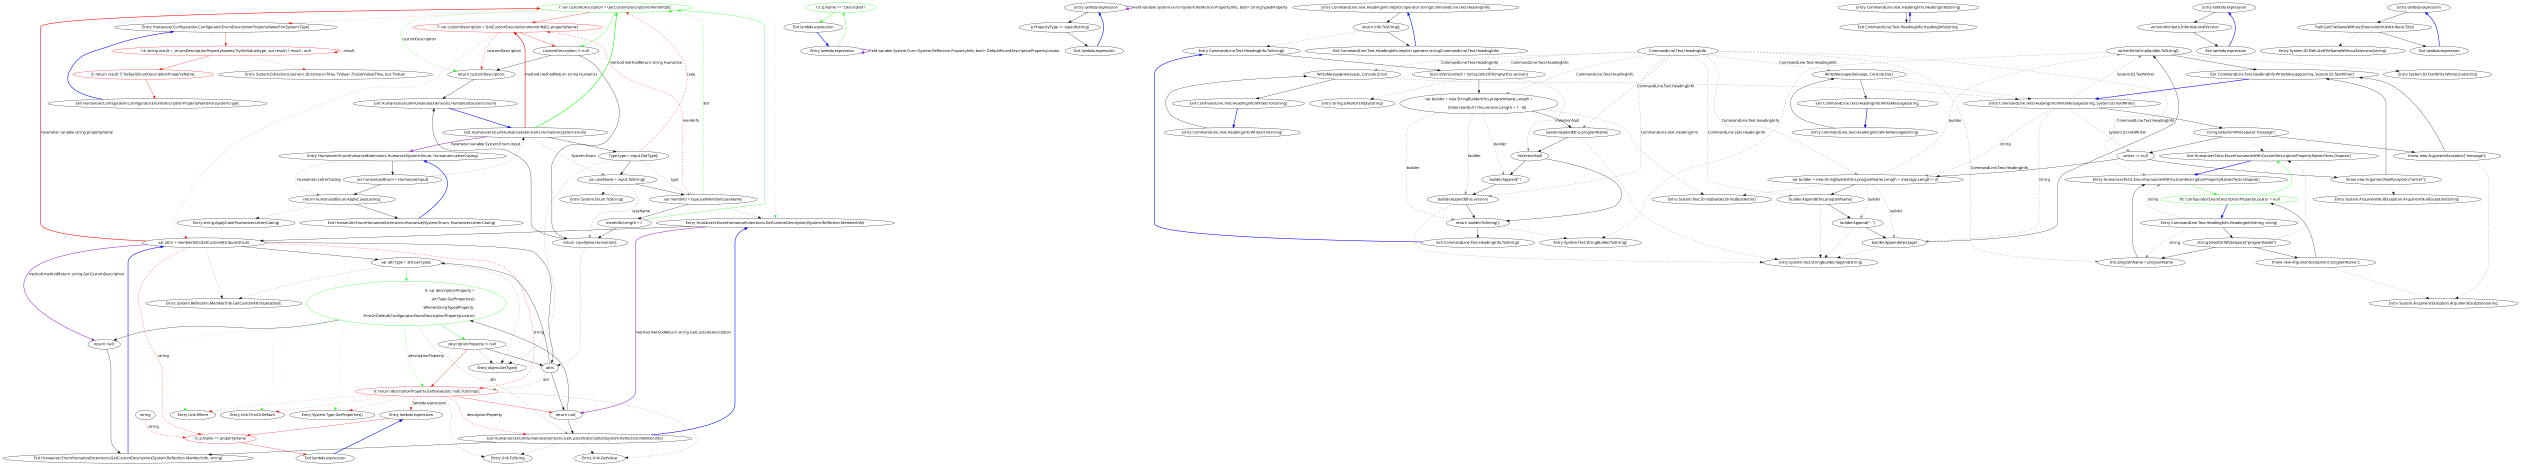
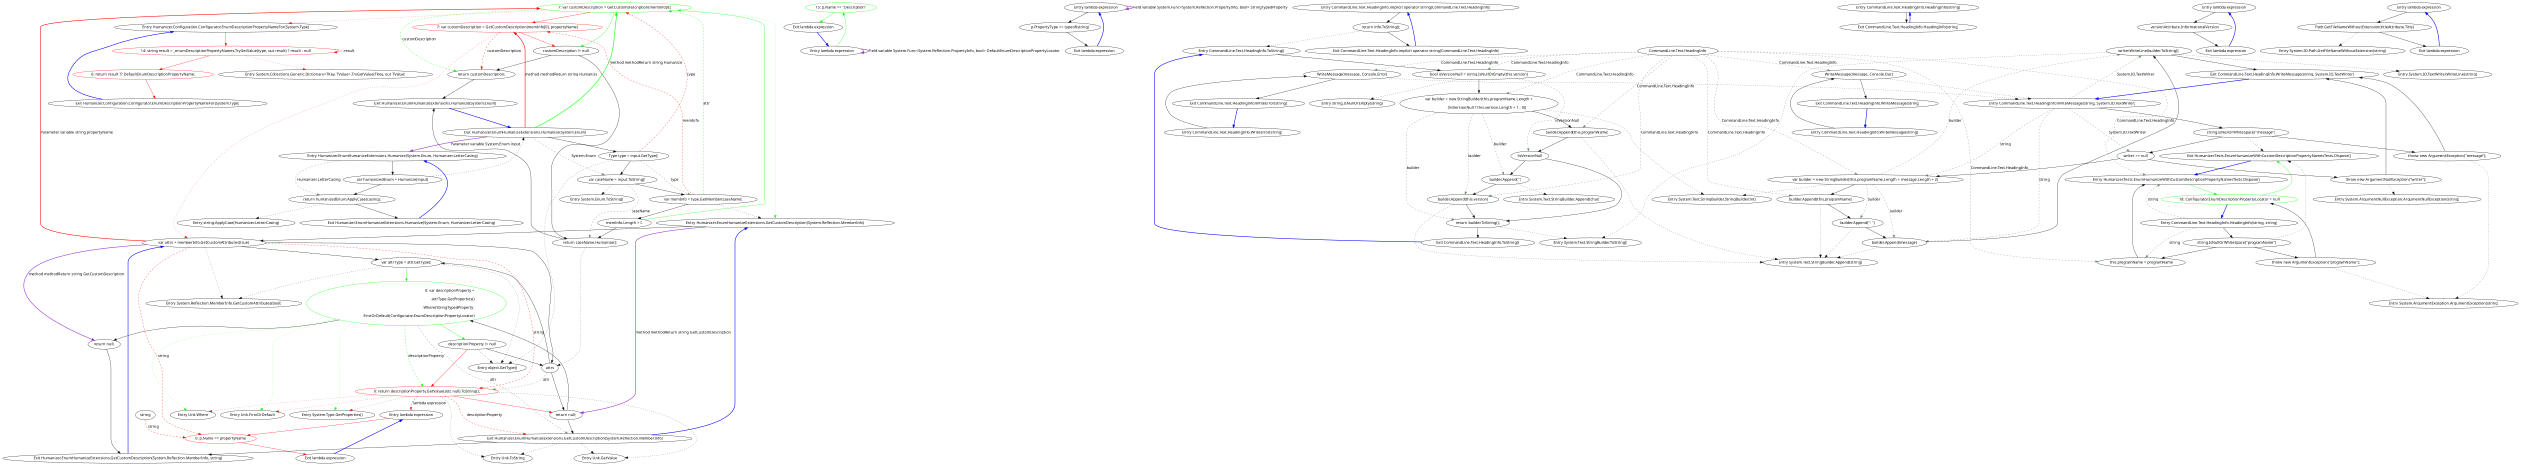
none -> (1559, 199)
